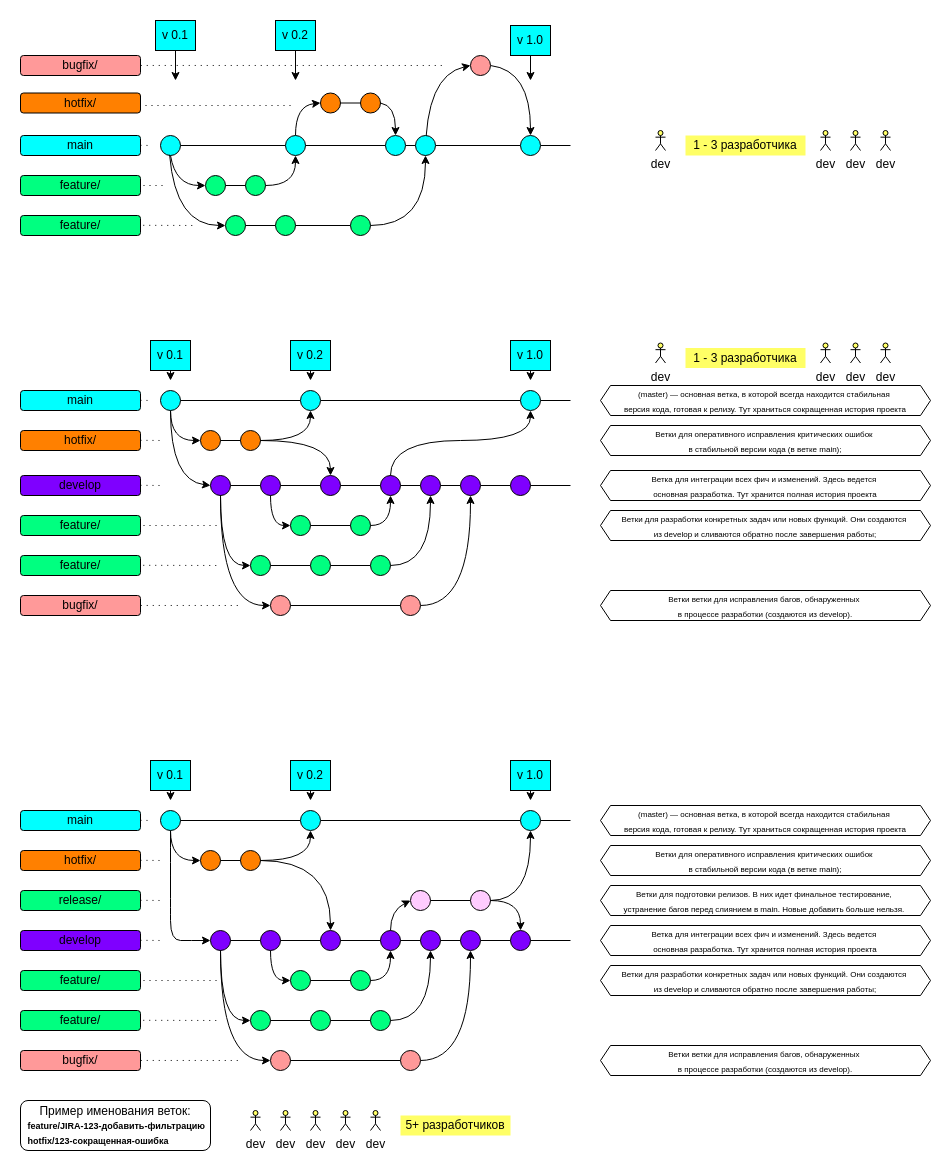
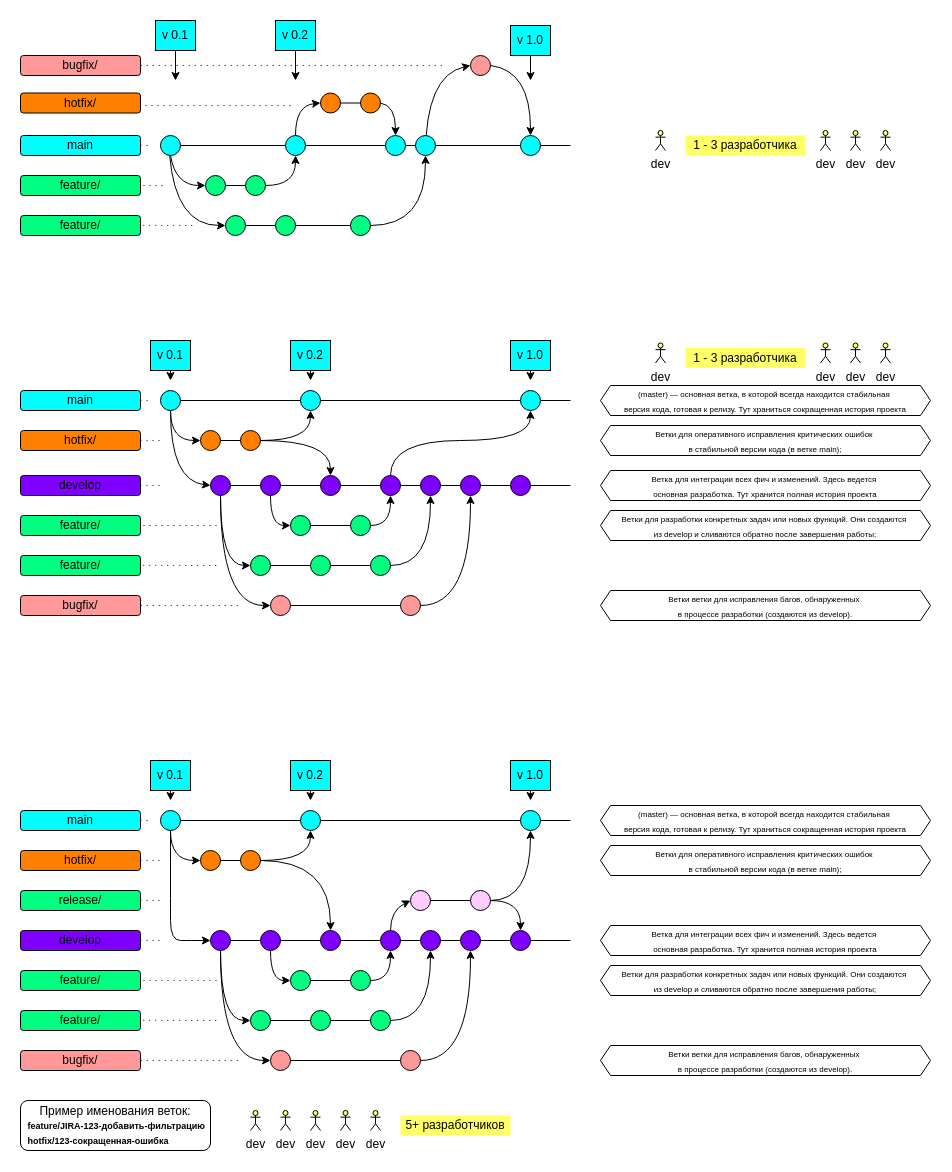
(766, 901) -> none
